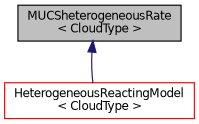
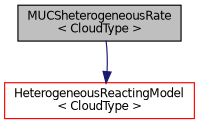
(92, 68) -> (107, 56)
